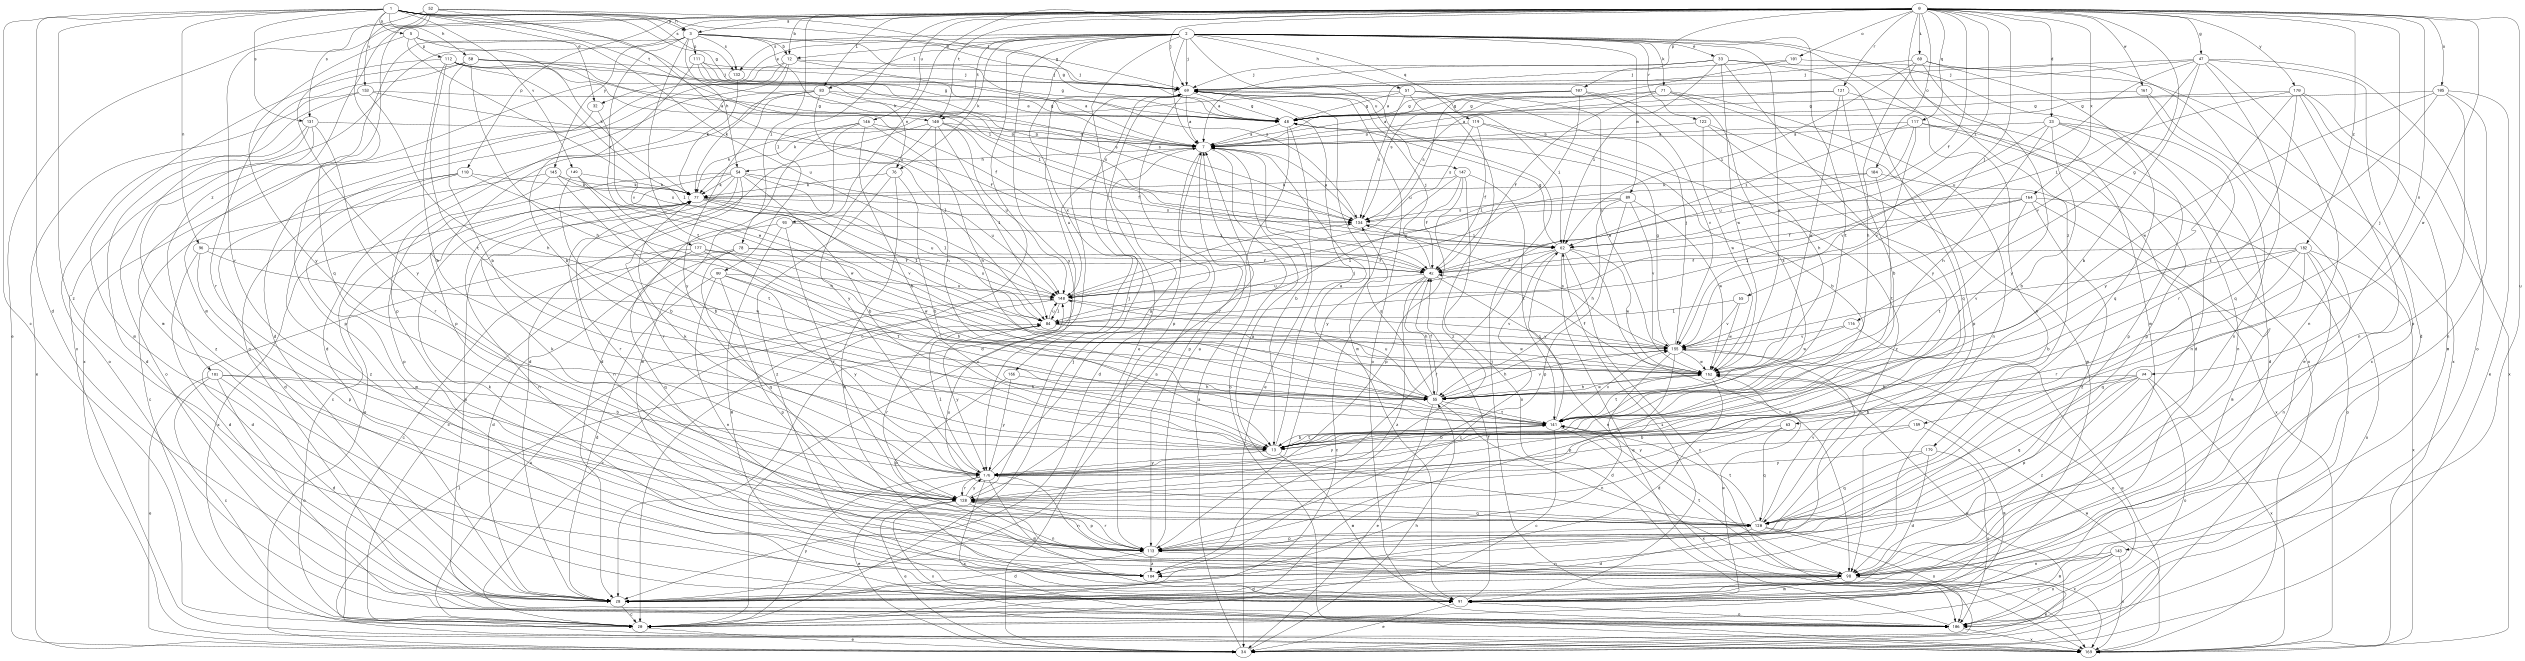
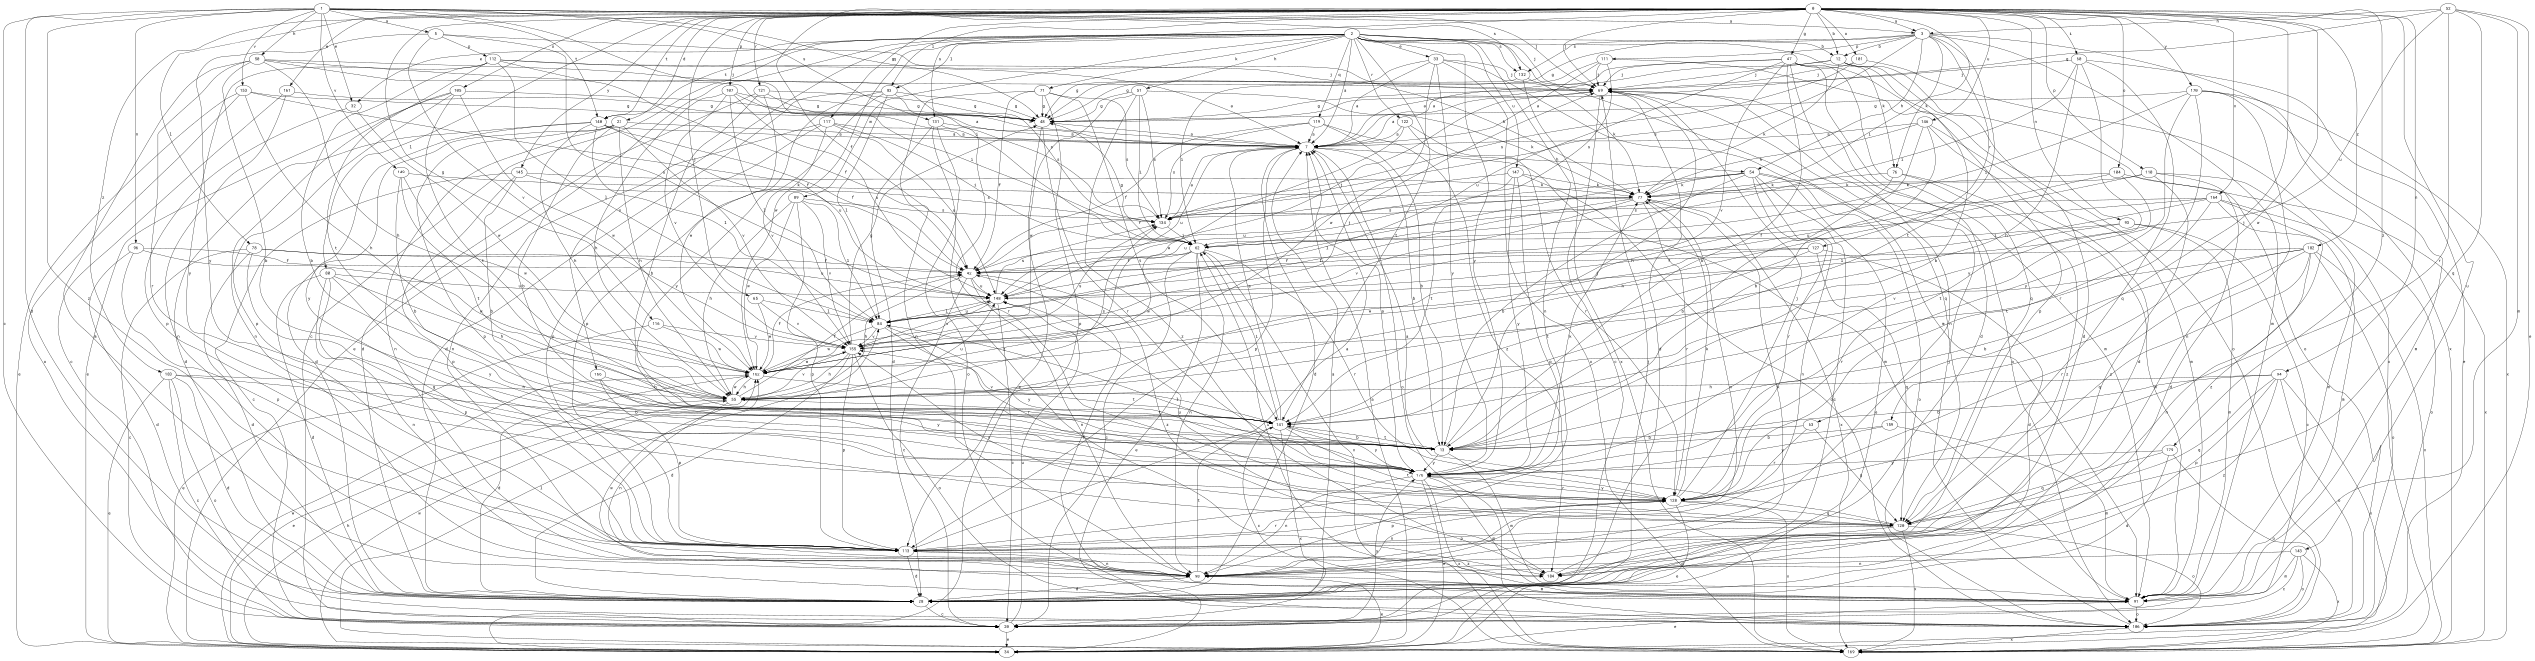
(1177, 308) -> none
(1673, 452) -> (1566, 503)
